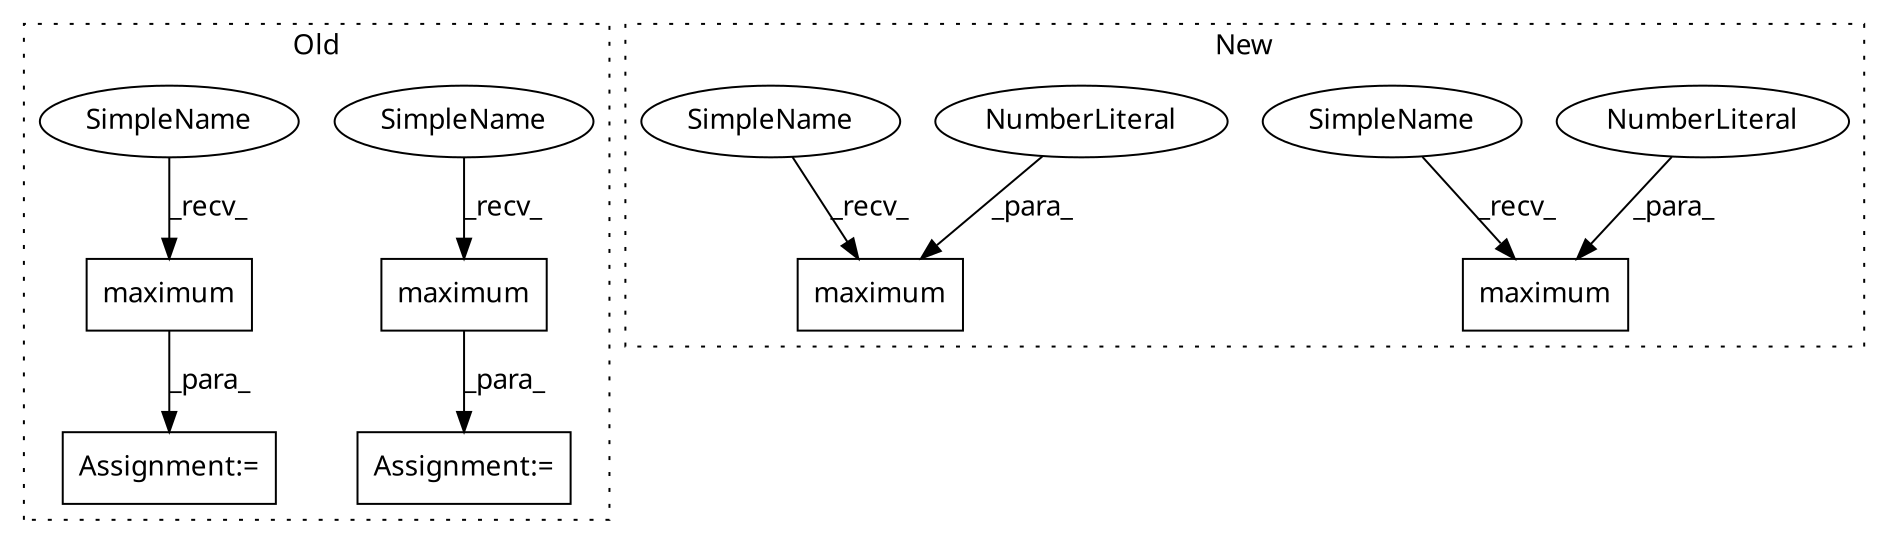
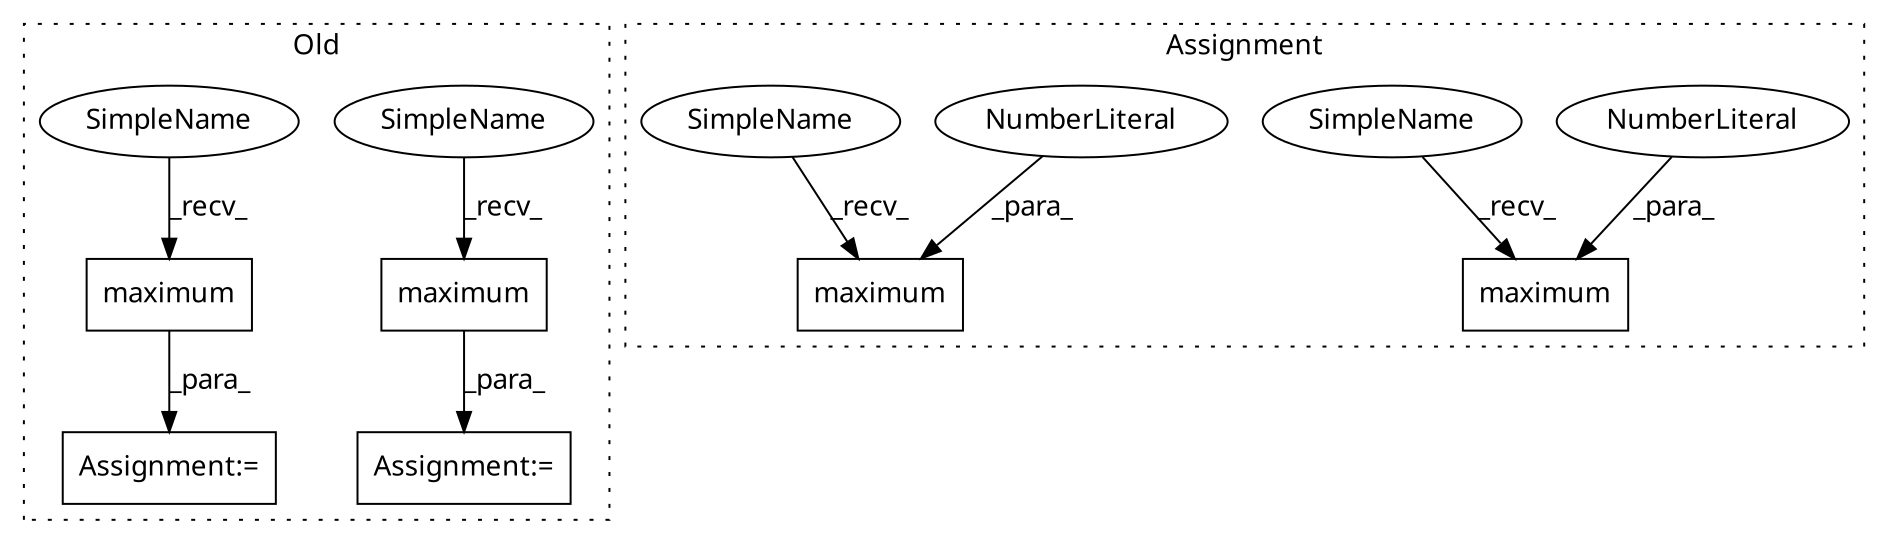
(1245, 47) -> (1245, 47)
